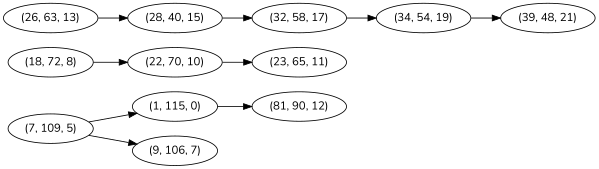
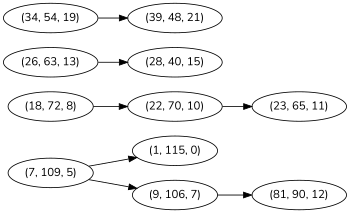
(299, 18) -> none
(231, 107) -> (231, 195)
